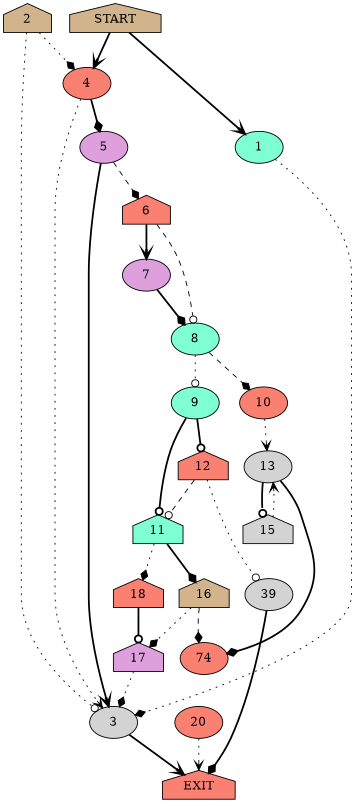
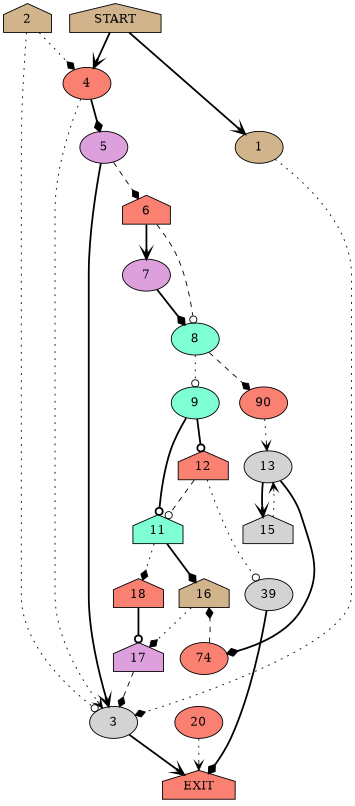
(259, 147) -> (259, 147)
(264, 403) -> (264, 403)
(262, 495) -> (262, 495)
(198, 620) -> (210, 631)
(129, 684) -> (129, 684)
